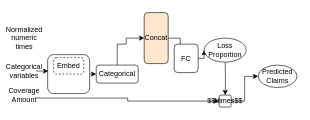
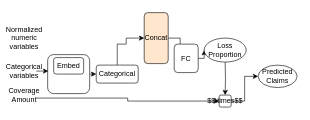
(24, 38) -> (24, 38)
(69, 66) -> (69, 66)
